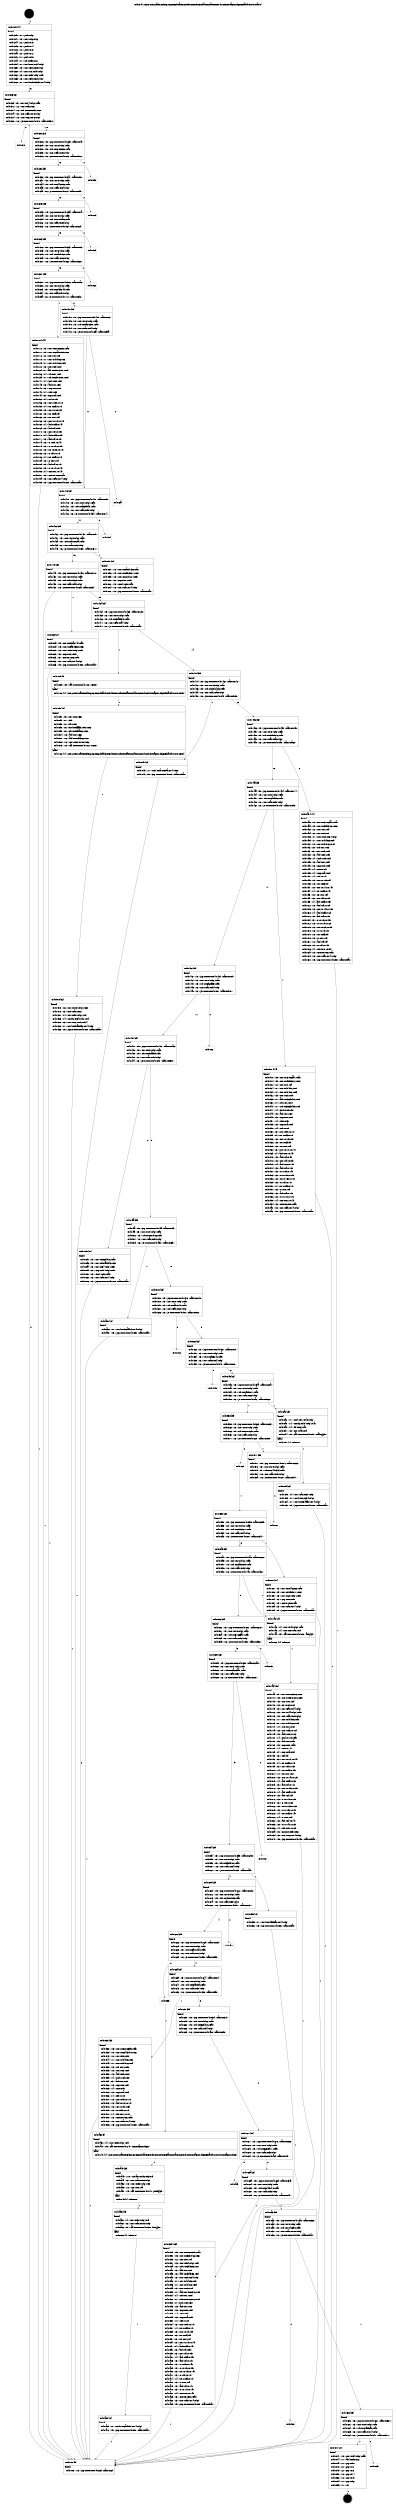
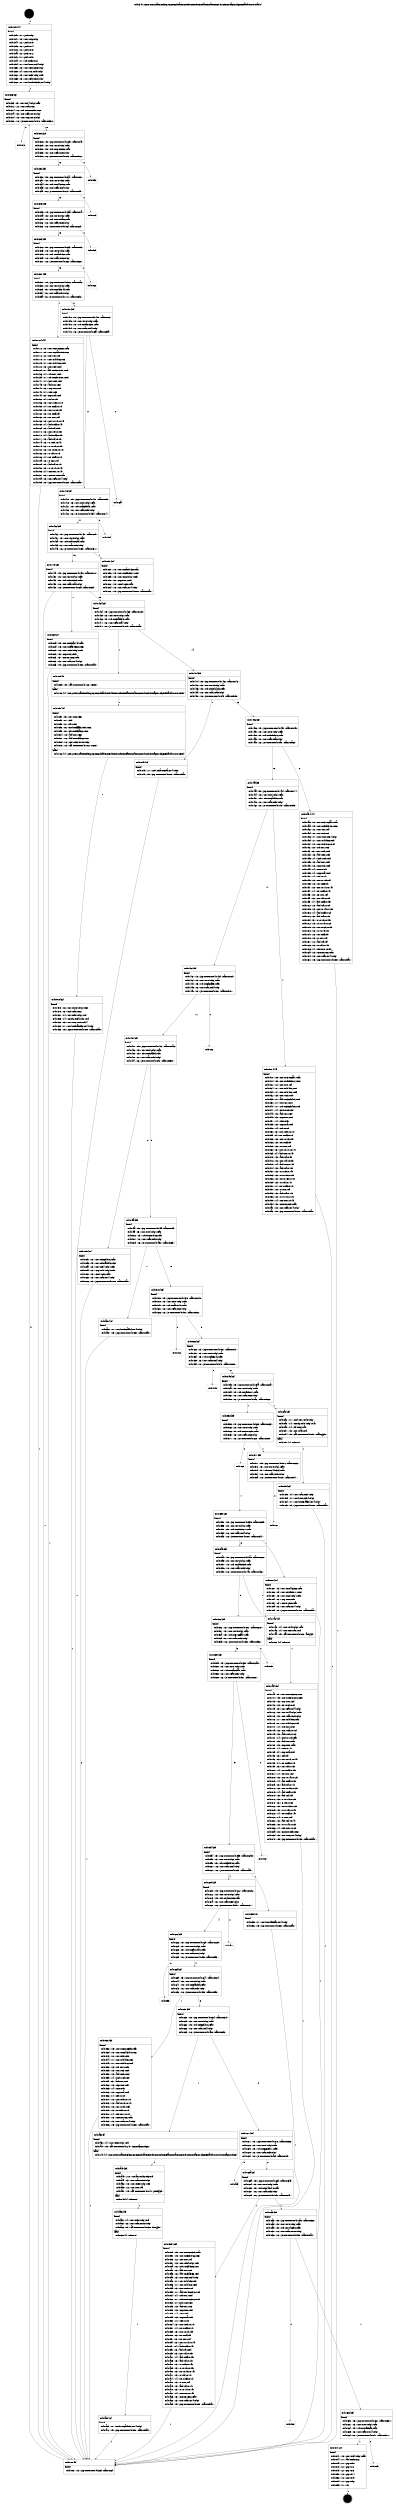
(30, 89) -> (30, 89)
(165, 2067) -> (184, 2083)
